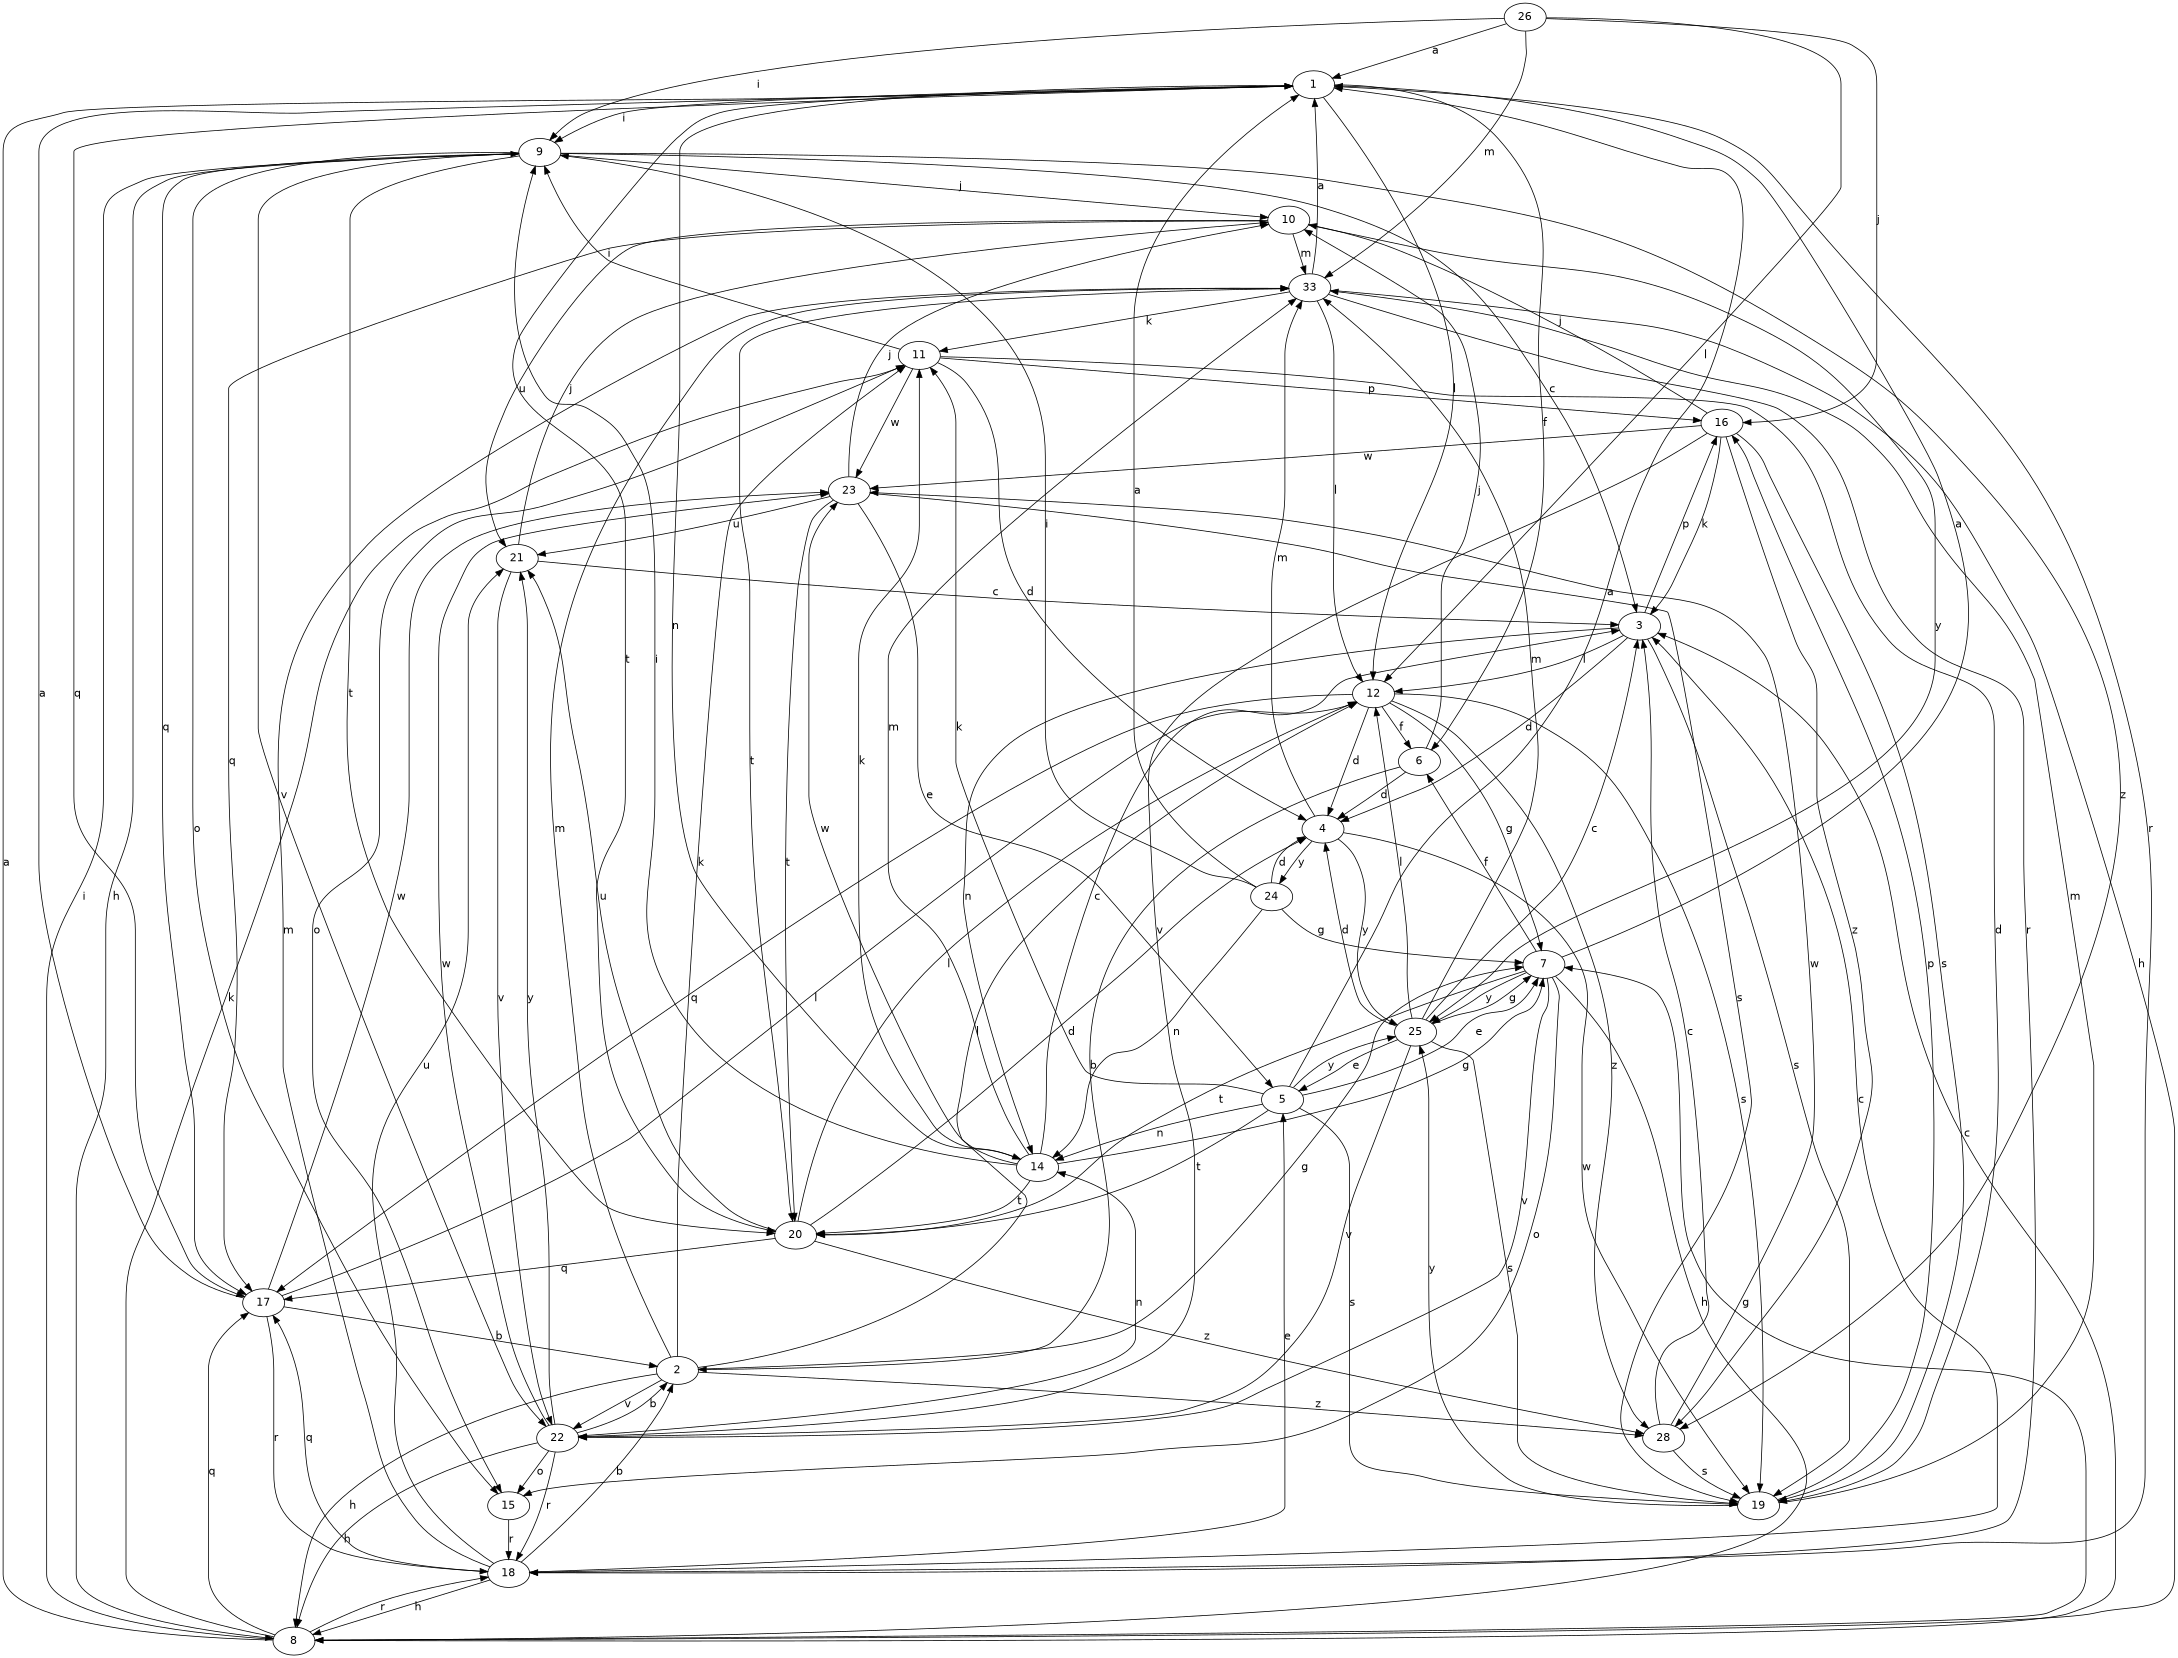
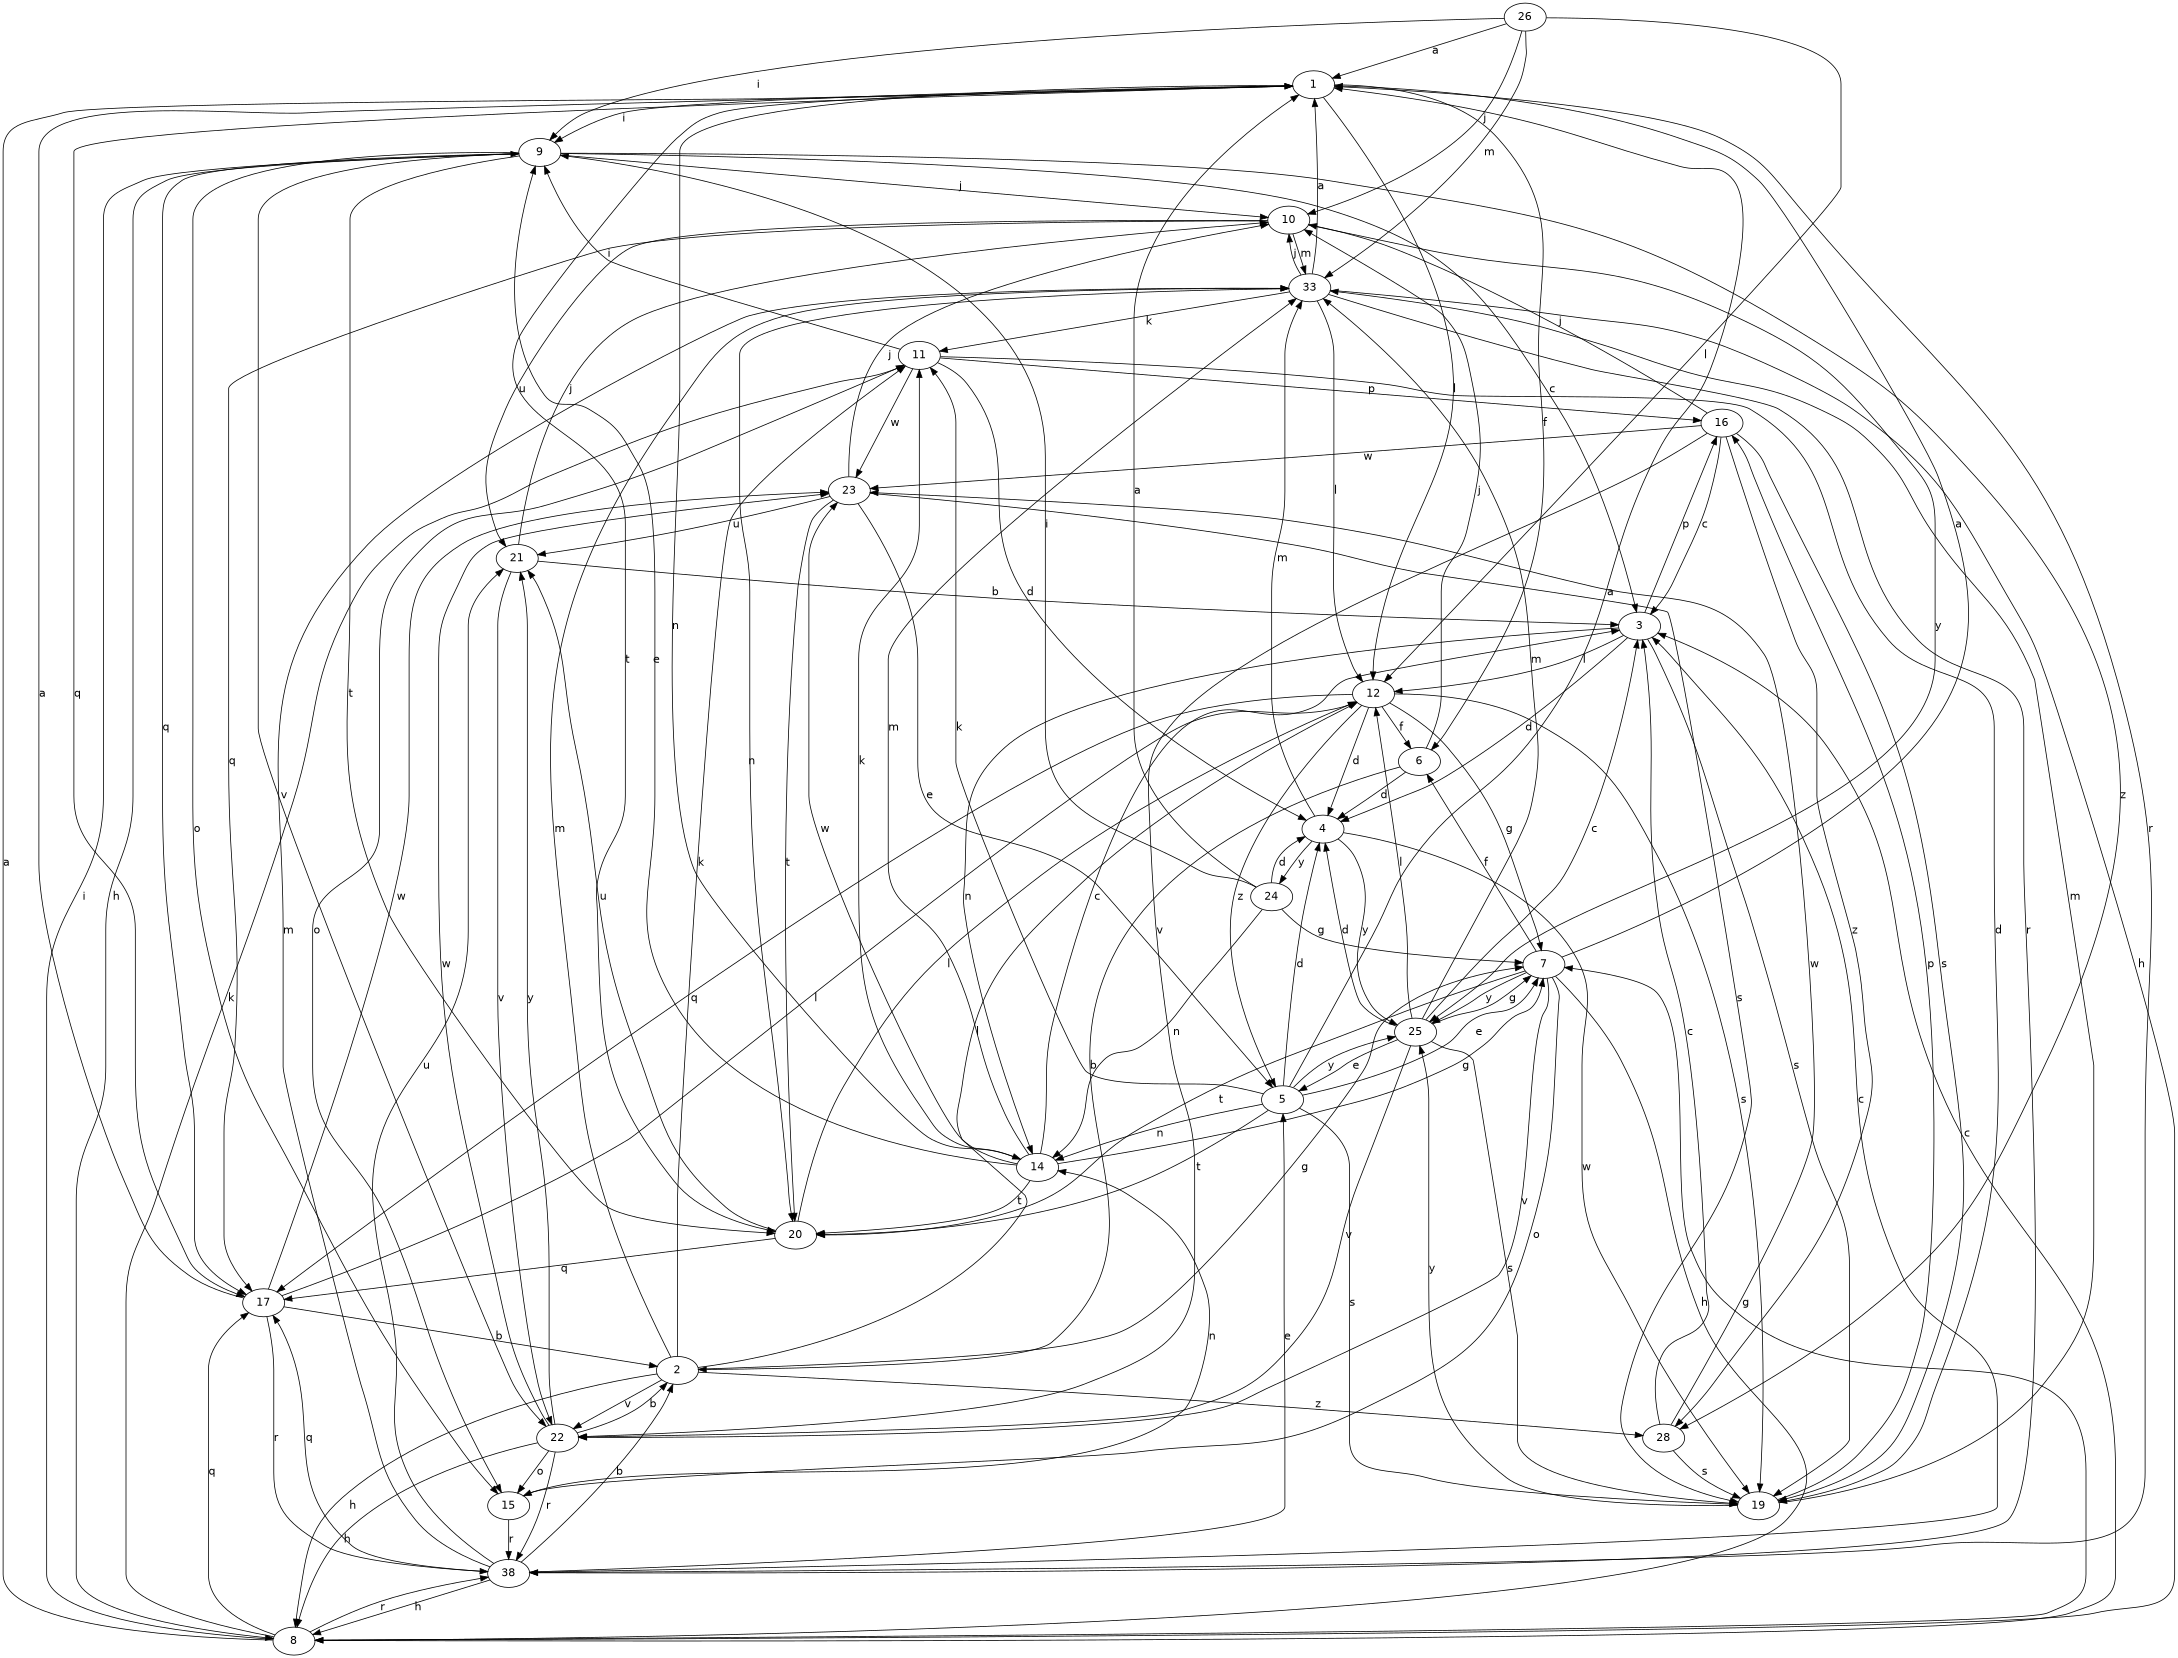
(1877, 120) -> (1445, 149)
none -> (1293, 259)
(1705, 525) -> (1705, 525)
(996, 592) -> (996, 592)
(656, 660) -> (656, 660)
(752, 761) -> (752, 761)
(1608, 1026) -> (1244, 866)
(1042, 1041) -> (1295, 967)
(1223, 1347) -> none
(964, 1396) -> (967, 1467)
(509, 1573) -> (509, 1573)
